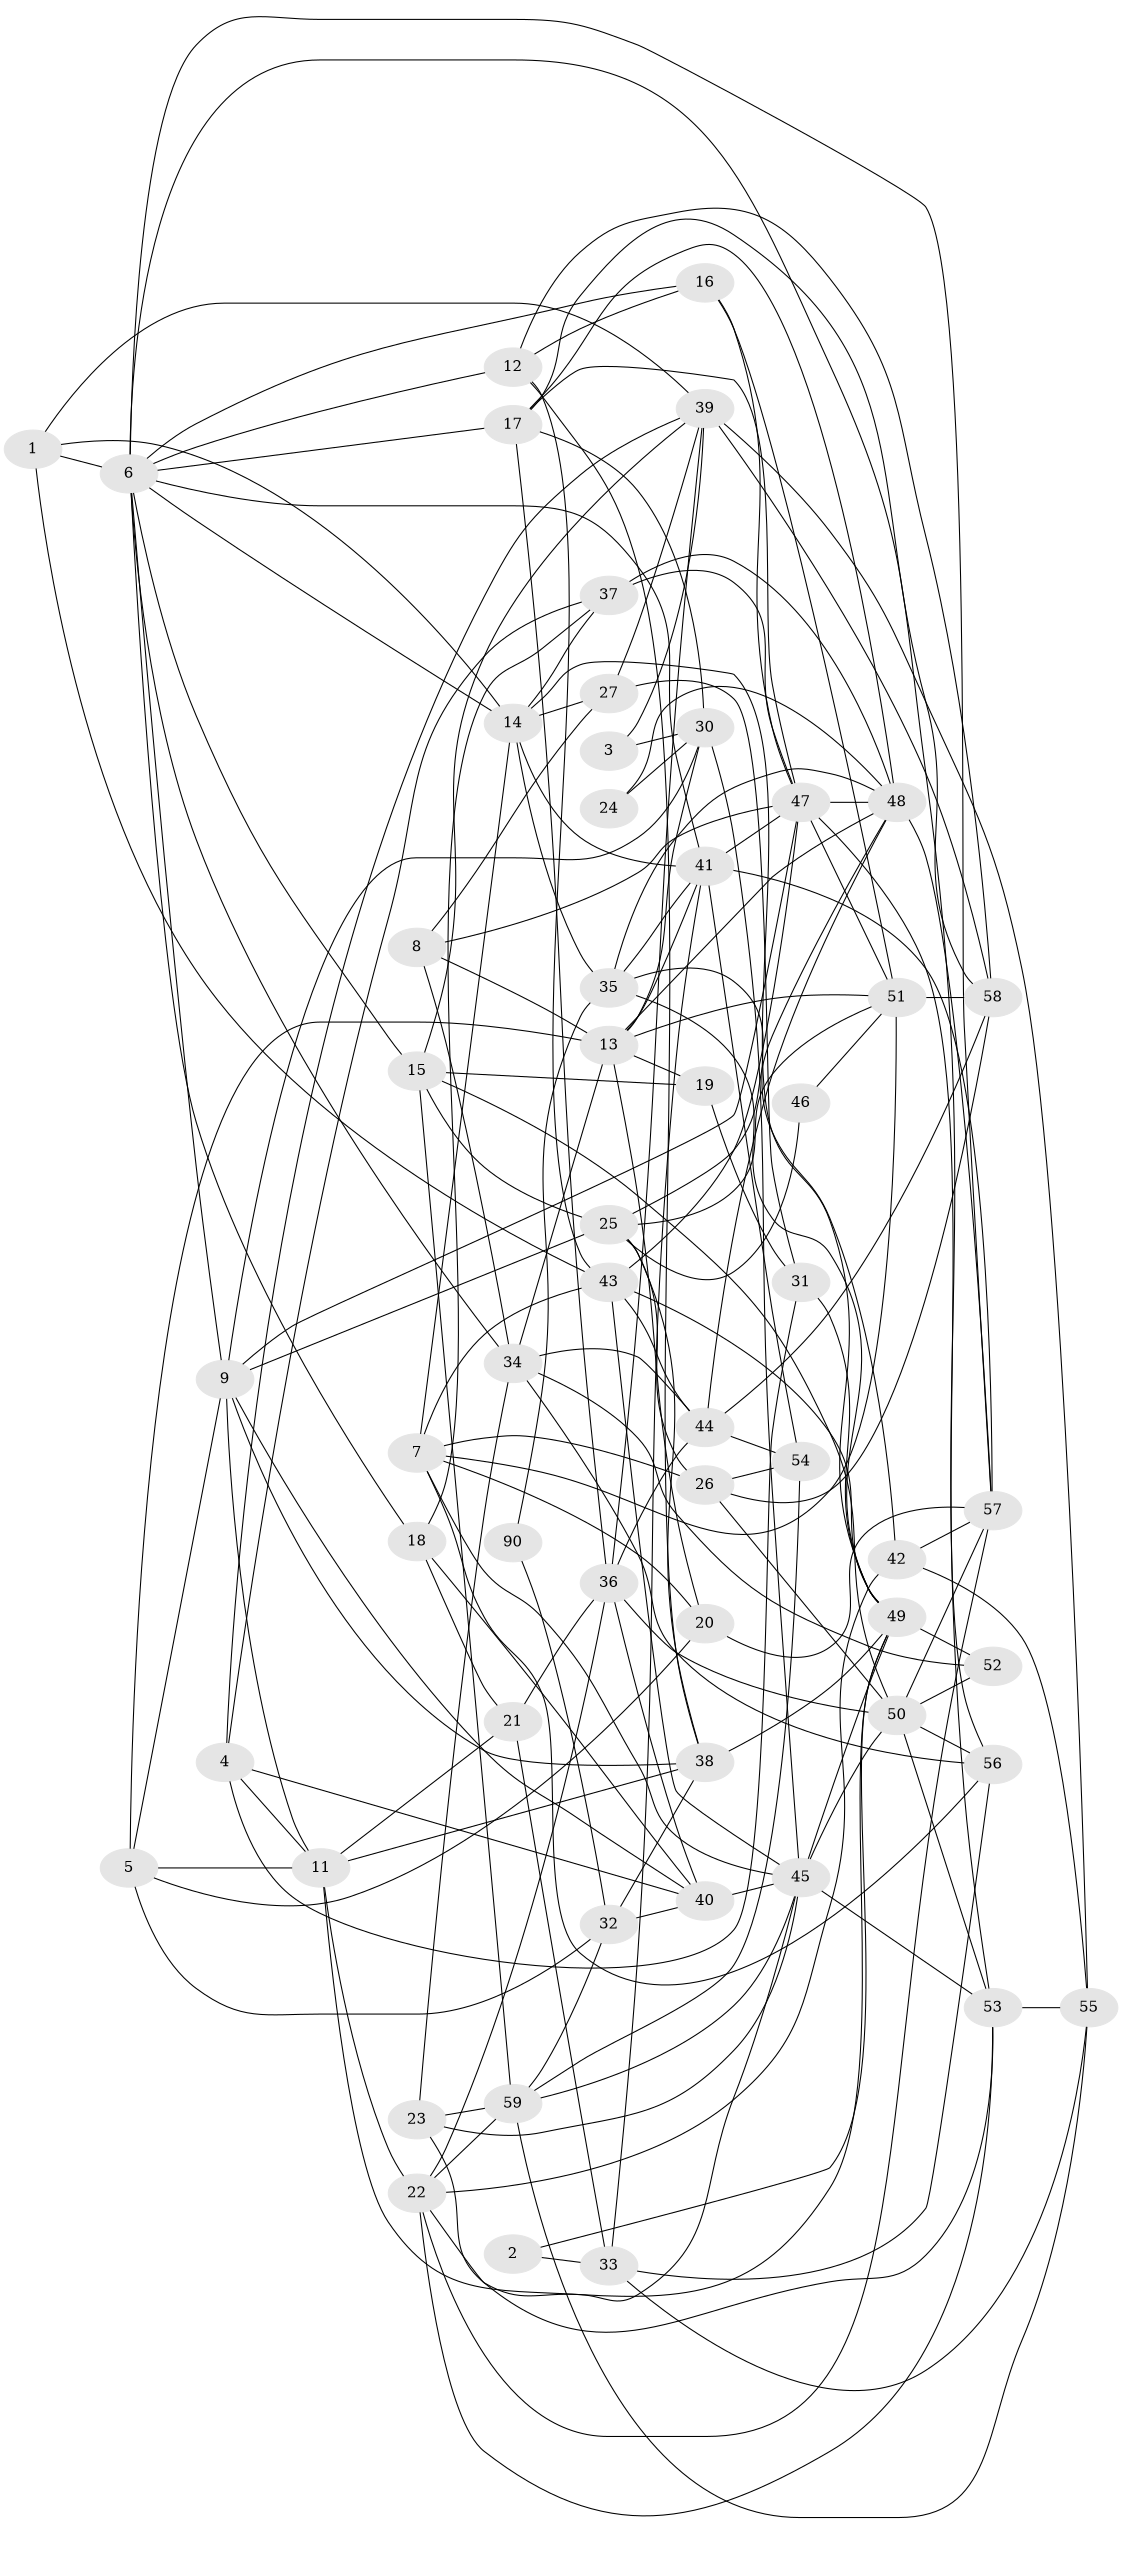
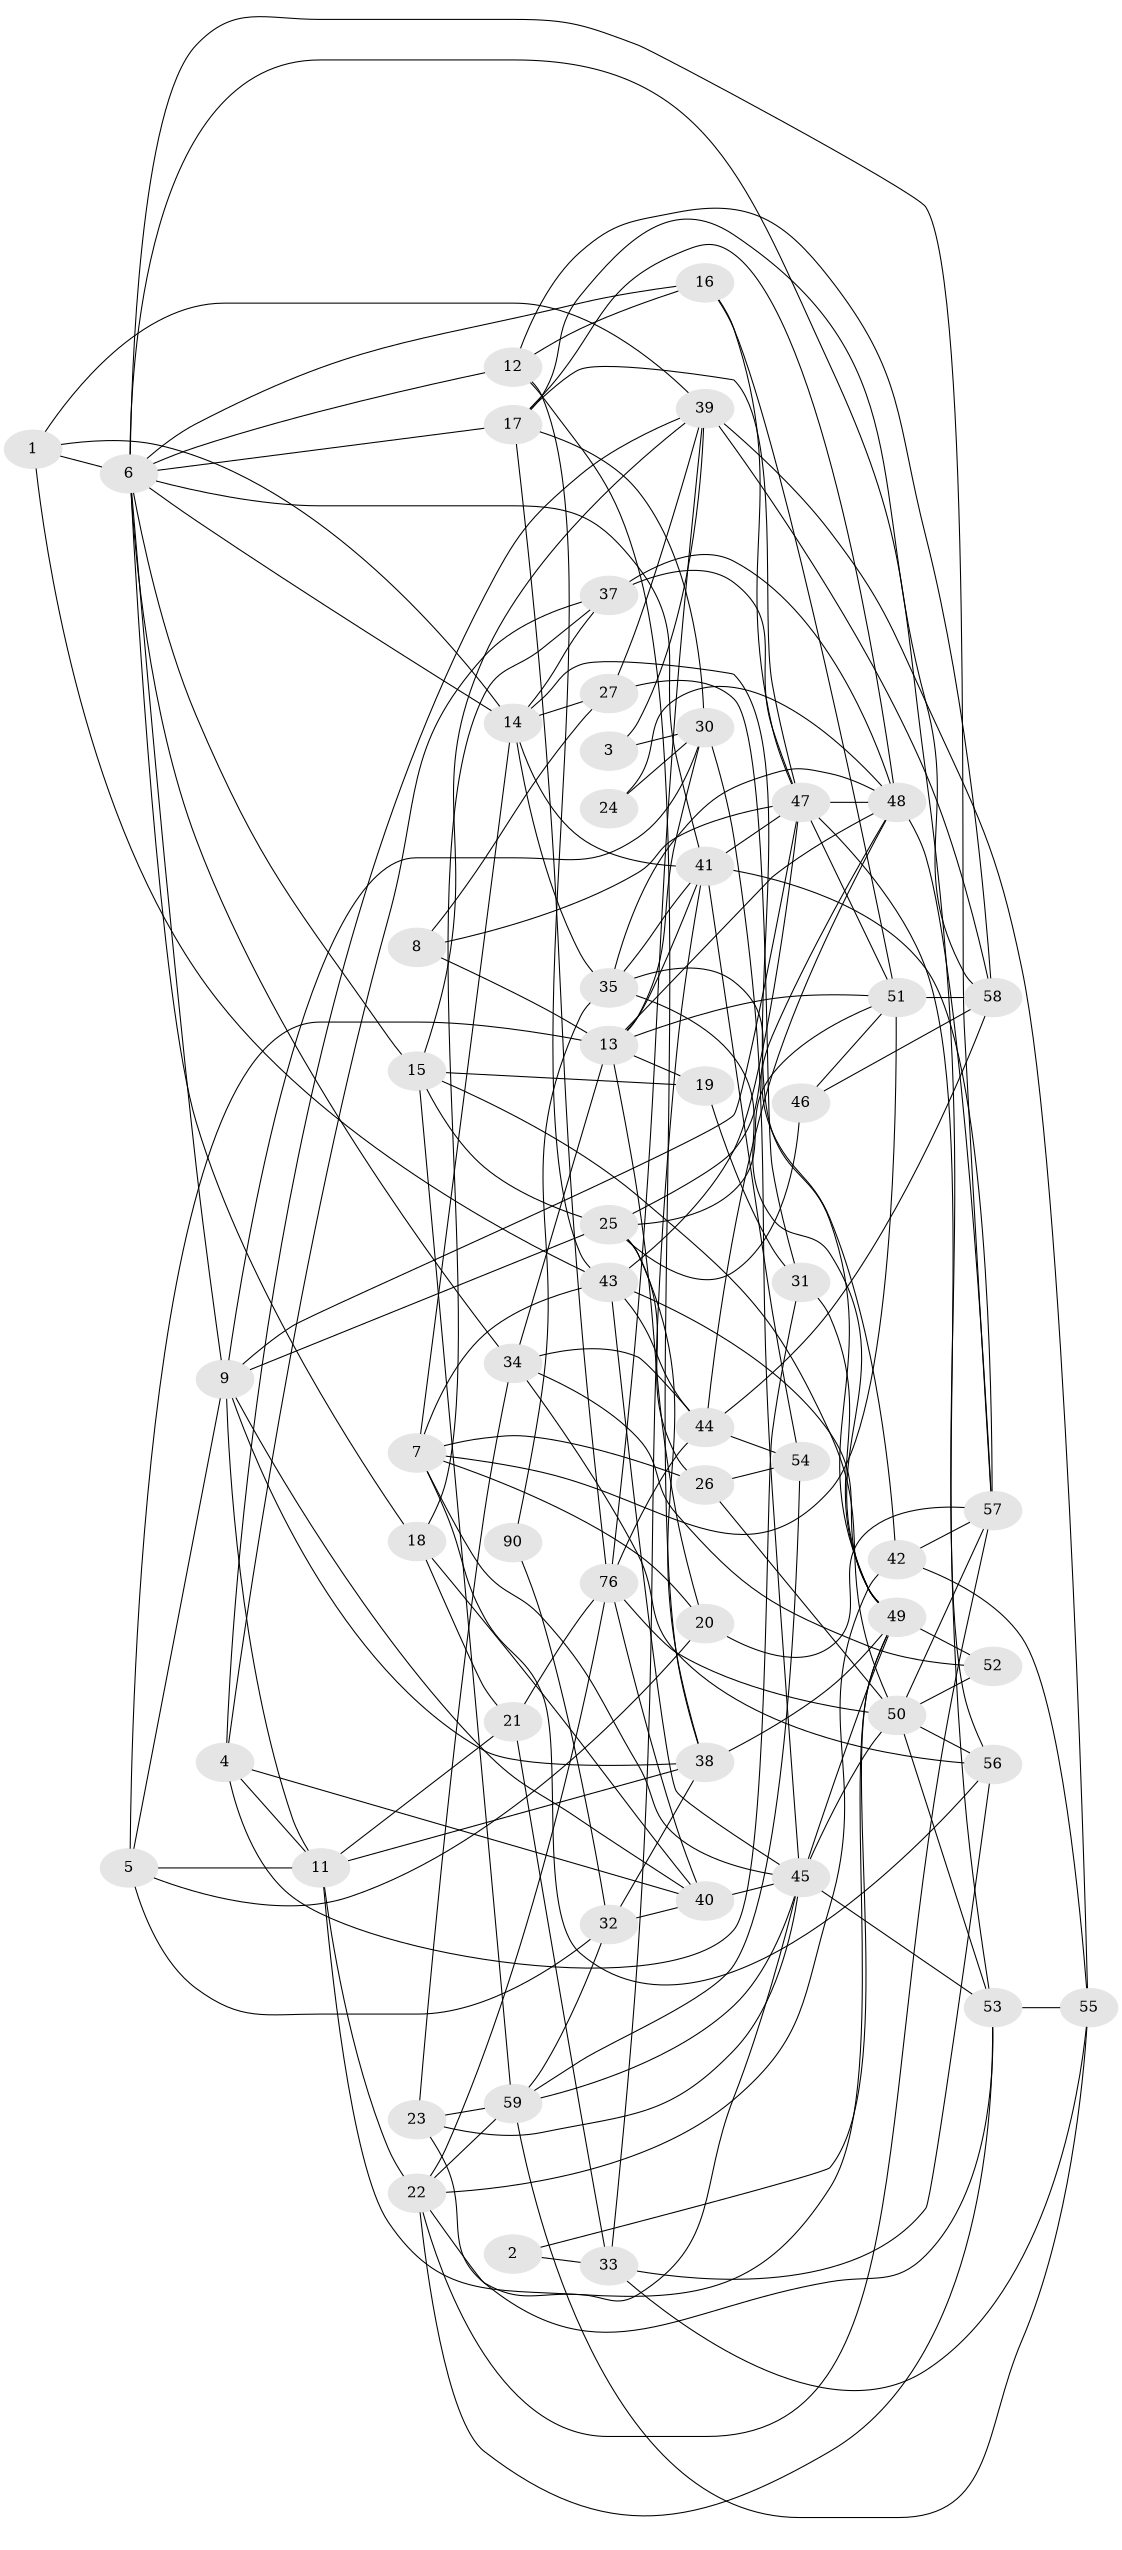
(467, 1135) -> none
(921, 1313) -> (905, 1046)
(609, 1583) -> (609, 1583)
